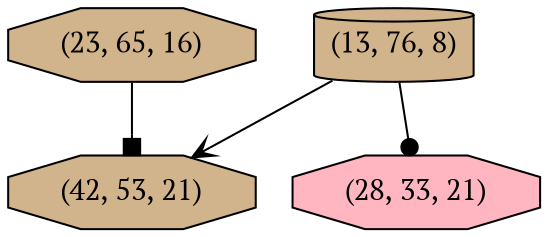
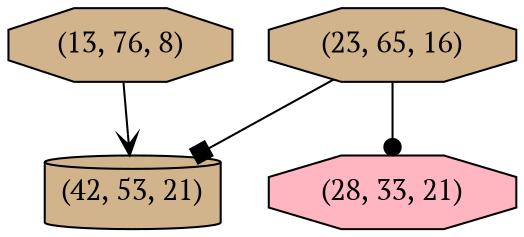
(394, 45) -> (120, 45)
(404, 111) -> (393, 111)
(132, 192) -> (133, 192)
